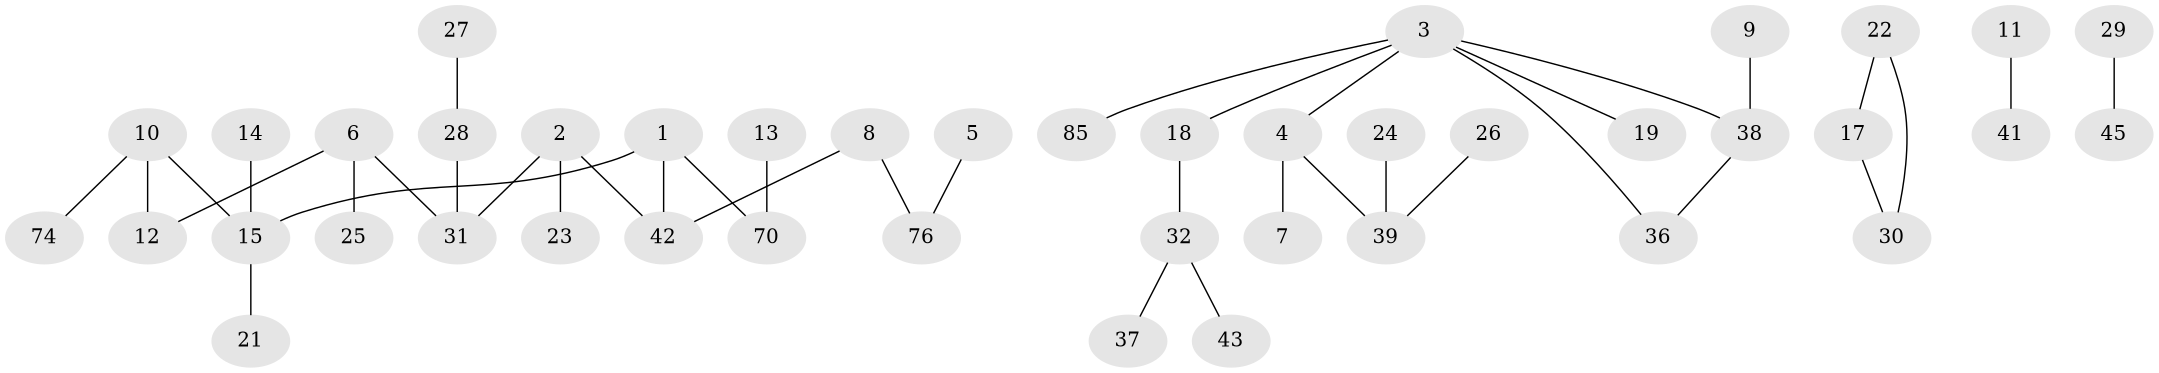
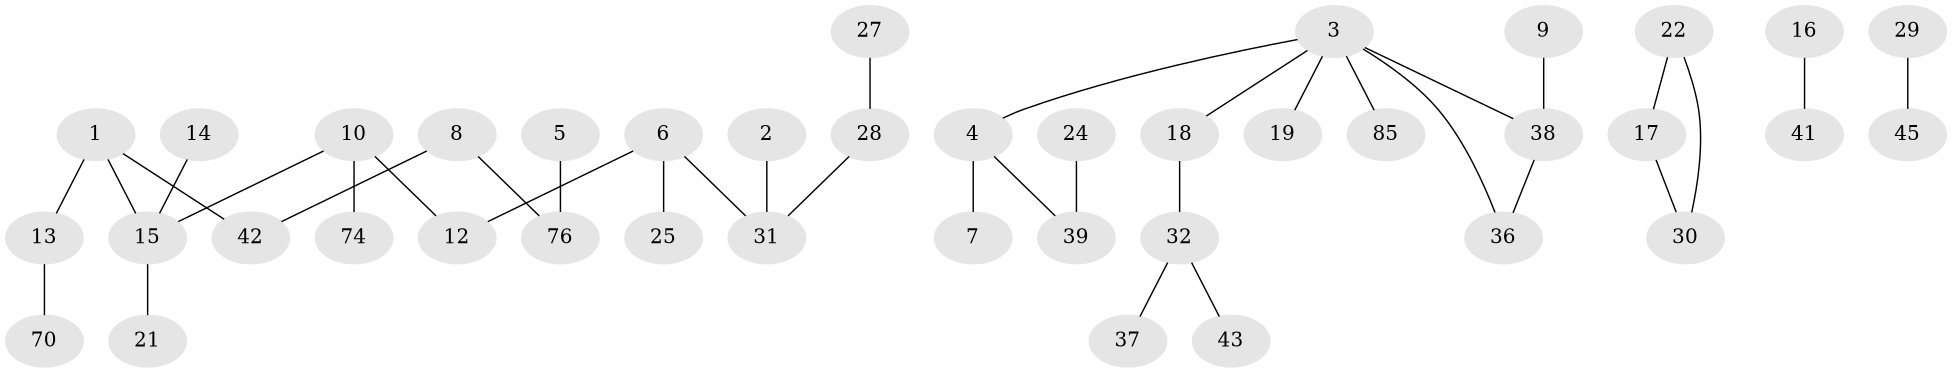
(2011, 32) -> (1805, 32)
(1489, 135) -> none
(612, 186) -> none
(715, 186) -> (70, 186)
(560, 238) -> none
